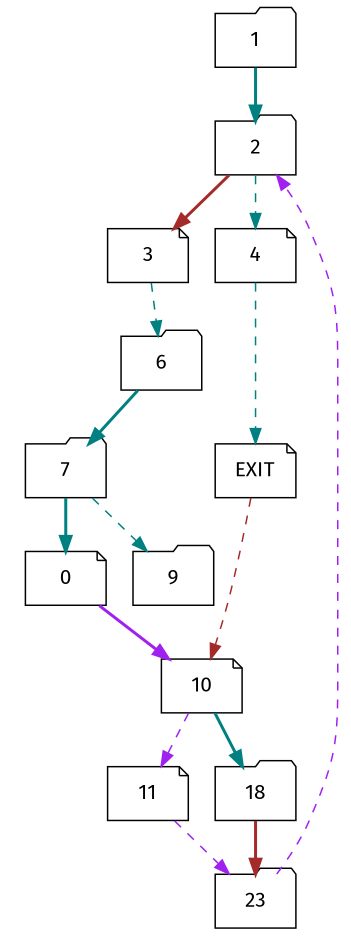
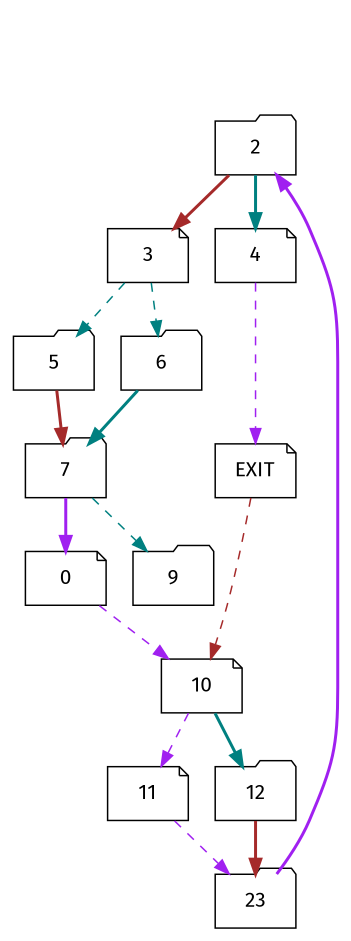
(256, 40) -> none
(256, 194) -> (256, 194)
(256, 355) -> (256, 355)
none -> (54, 363)
(66, 517) -> (66, 517)
(338, 532) -> (338, 532)
(128, 628) -> (128, 628)
(256, 794) -> (256, 794)
